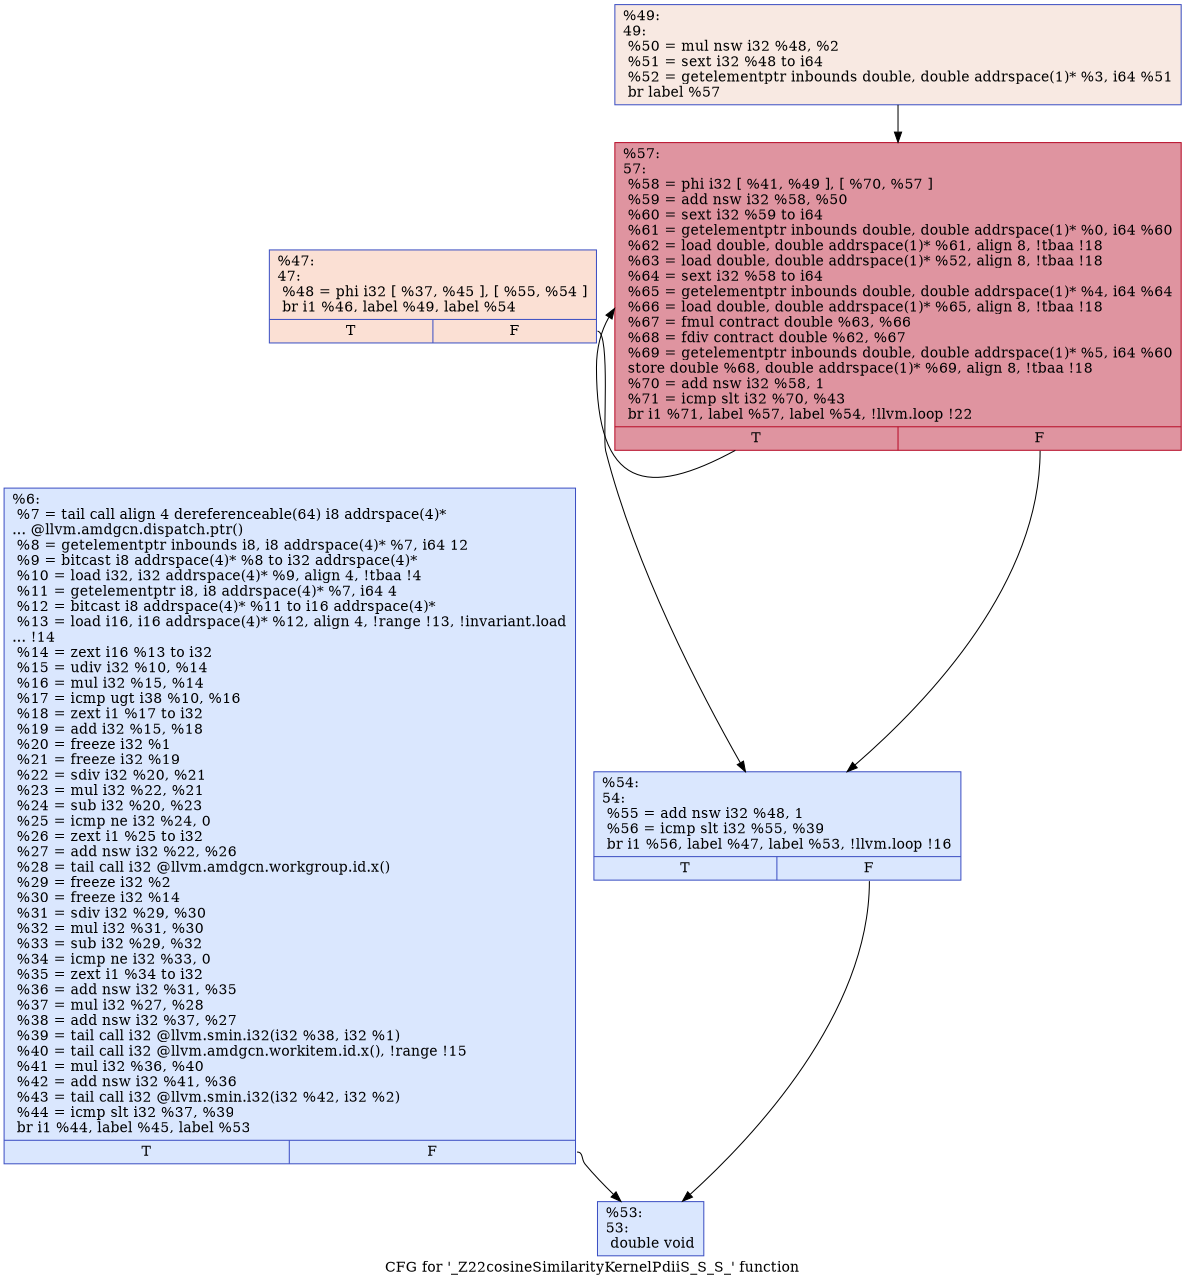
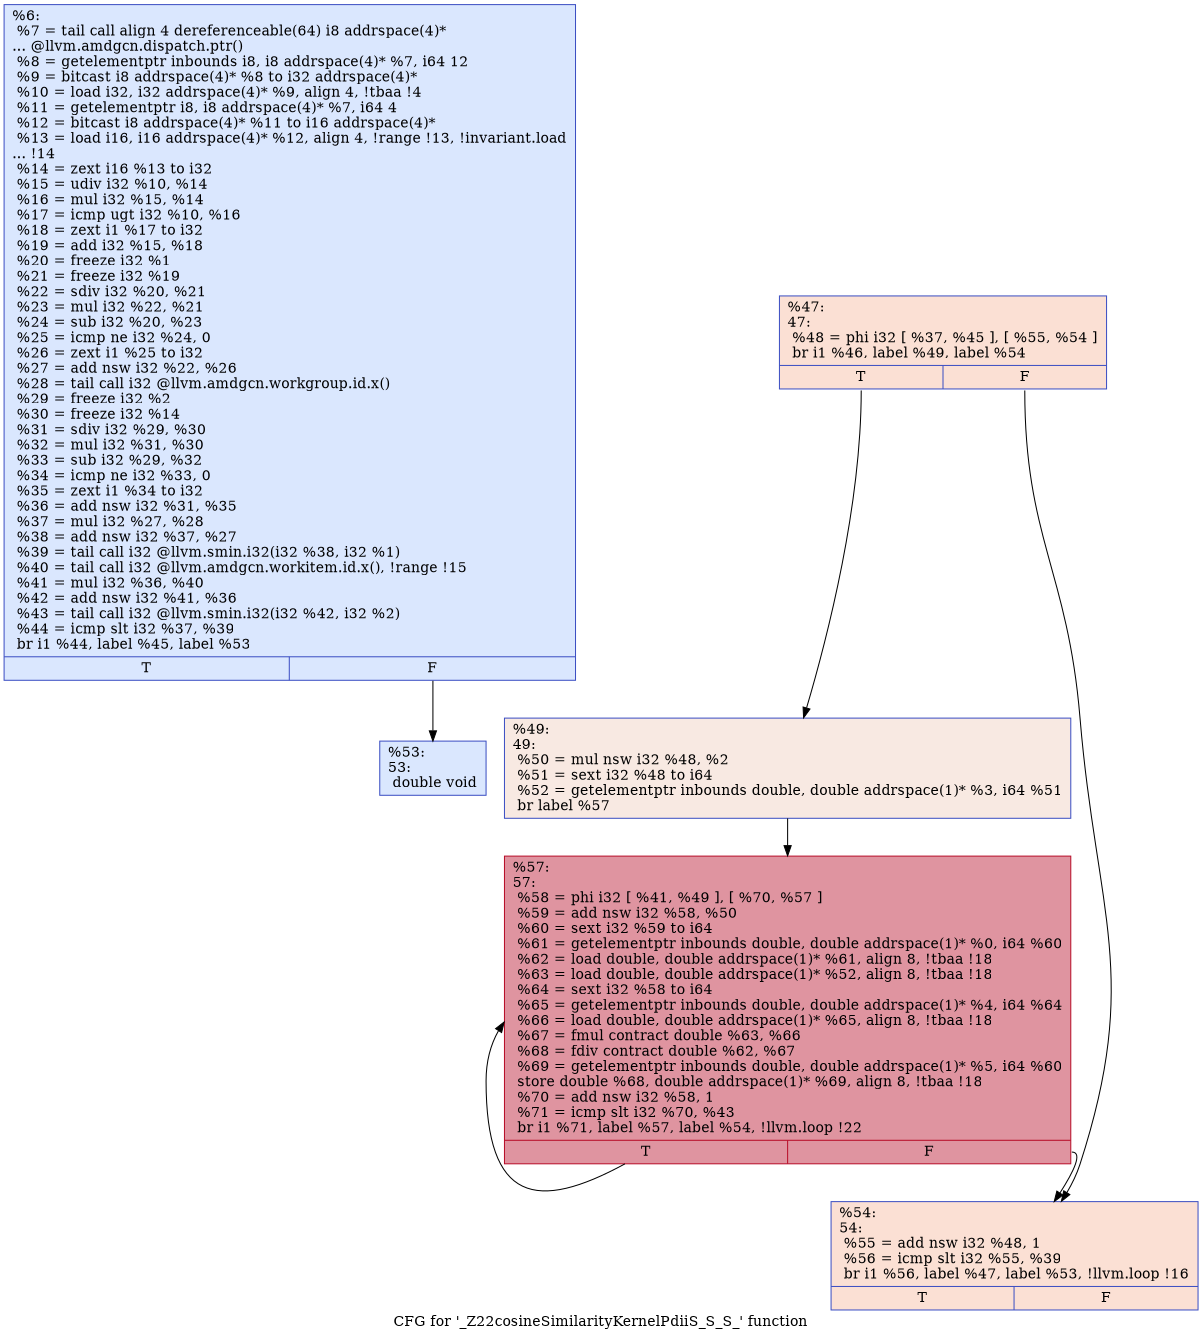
none -> (844, 551)
(127, 699) -> (127, 215)
(777, 826) -> (1015, 1256)
(811, 1054) -> none
